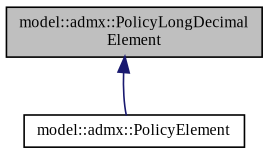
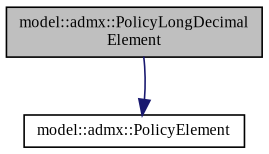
(124, 94) -> (145, 78)
